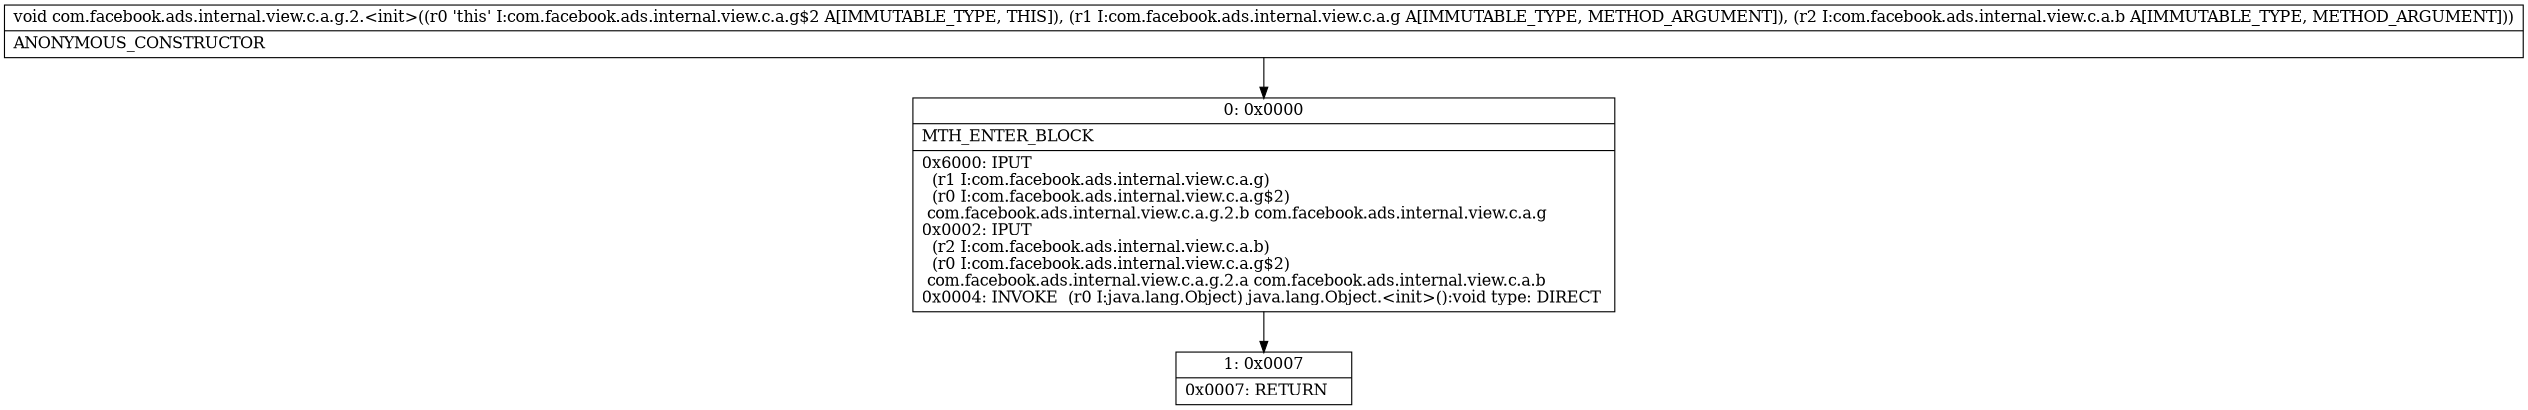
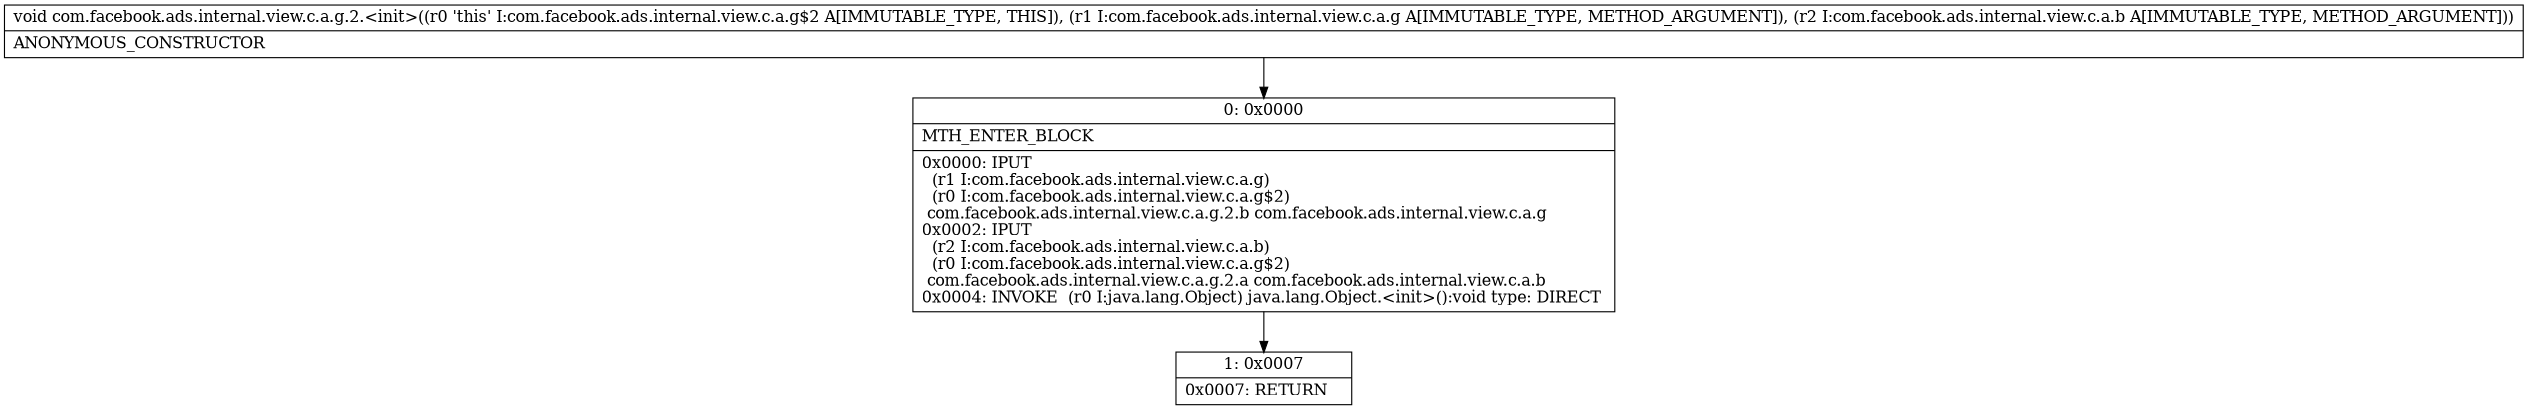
(982, 163) -> (982, 163)
